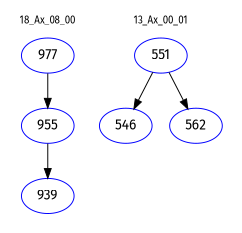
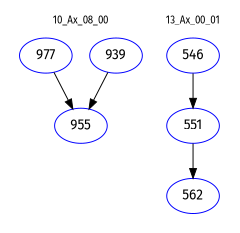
(48, 21) -> (81, 21)
(146, 86) -> (193, 86)
(48, 156) -> (101, 86)
